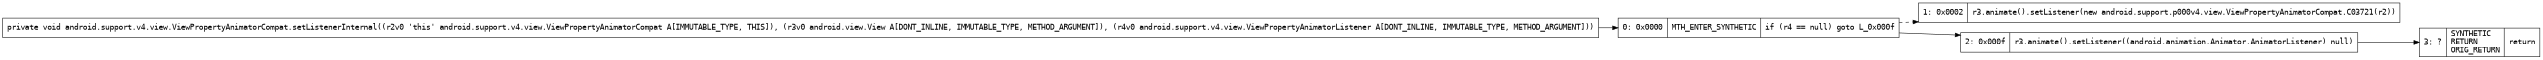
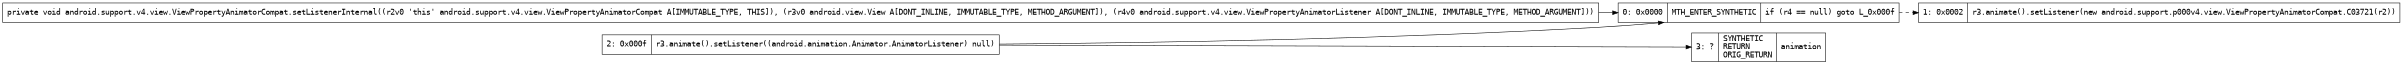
(1927, 34) -> (1329, 38)
(2522, 42) -> (1801, 47)
